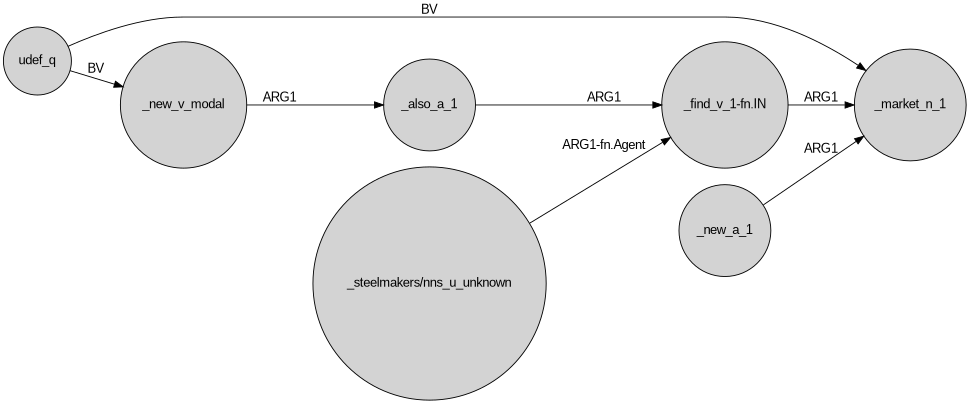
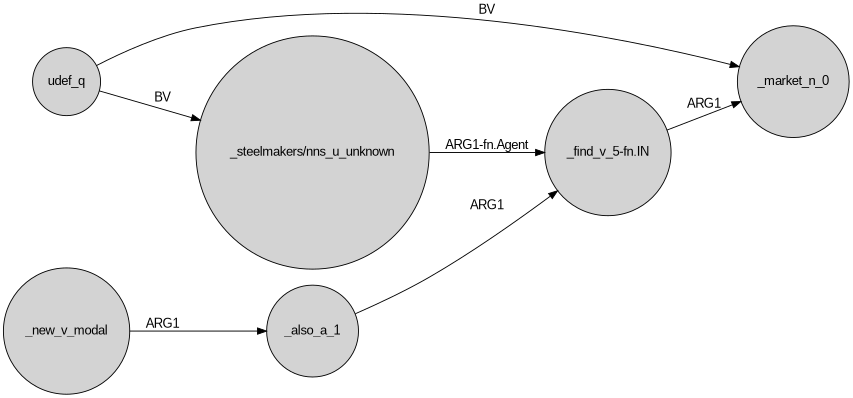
(92, 77) -> (145, 104)
(725, 105) -> (608, 153)
(910, 105) -> (793, 82)
(725, 231) -> none
